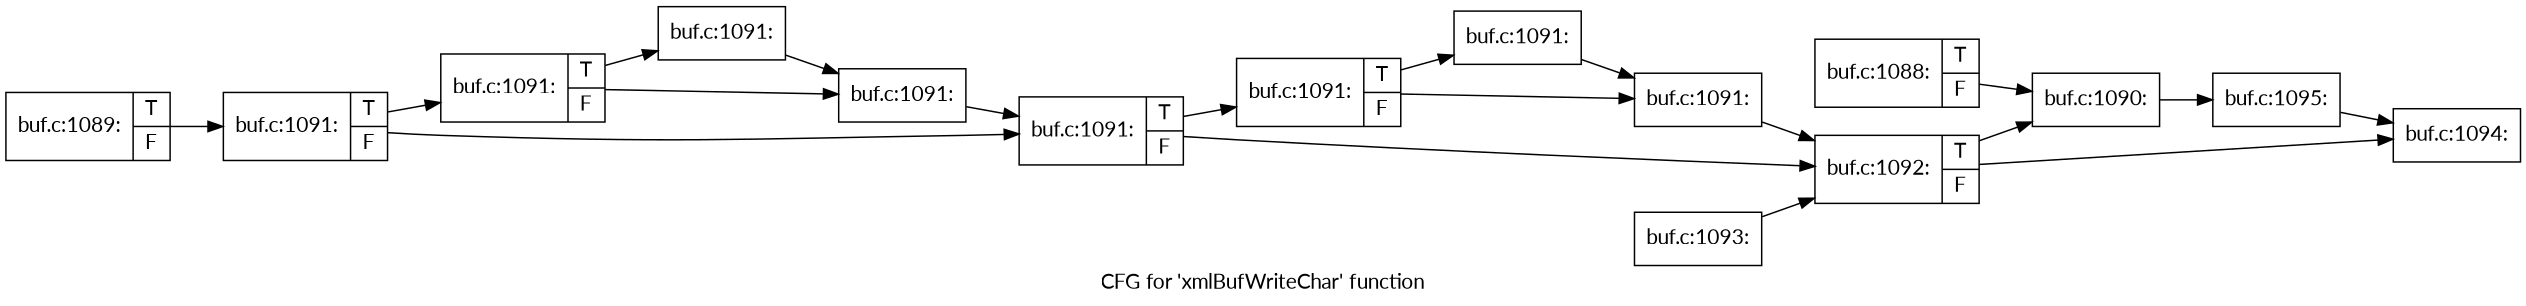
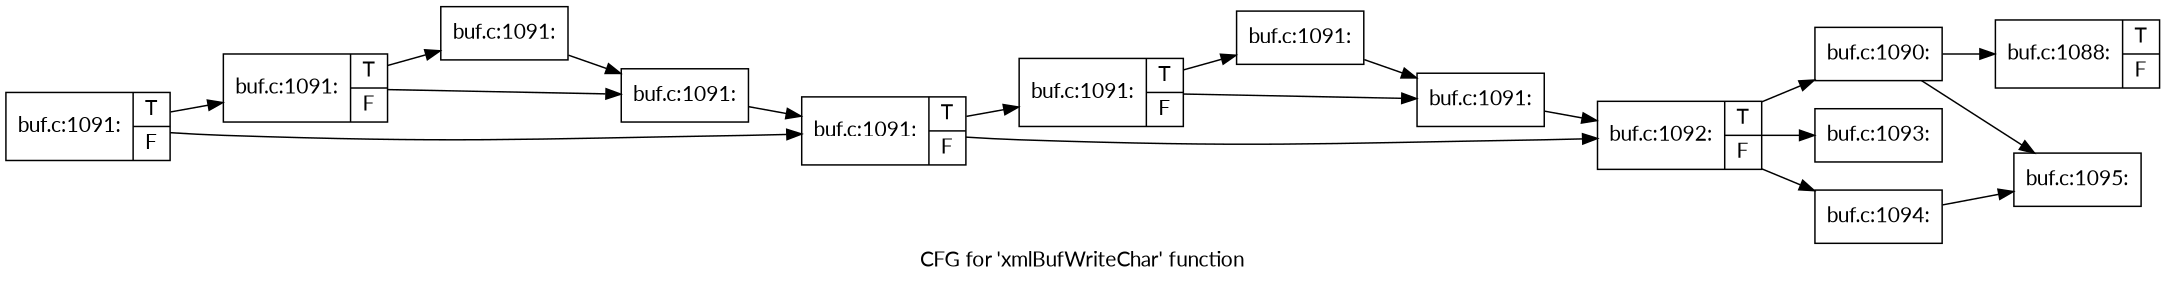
(1998, 87) -> (1961, 54)
(2359, 116) -> (1971, 200)
(88, 126) -> none
(1781, 210) -> (1781, 135)
